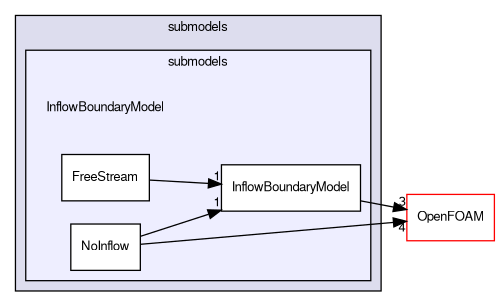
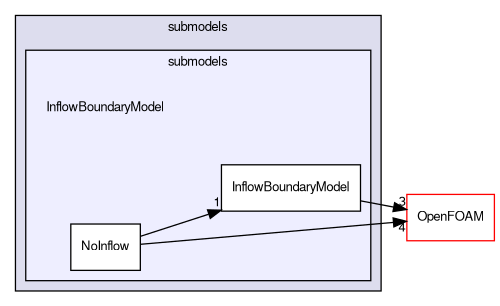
(106, 178) -> none
